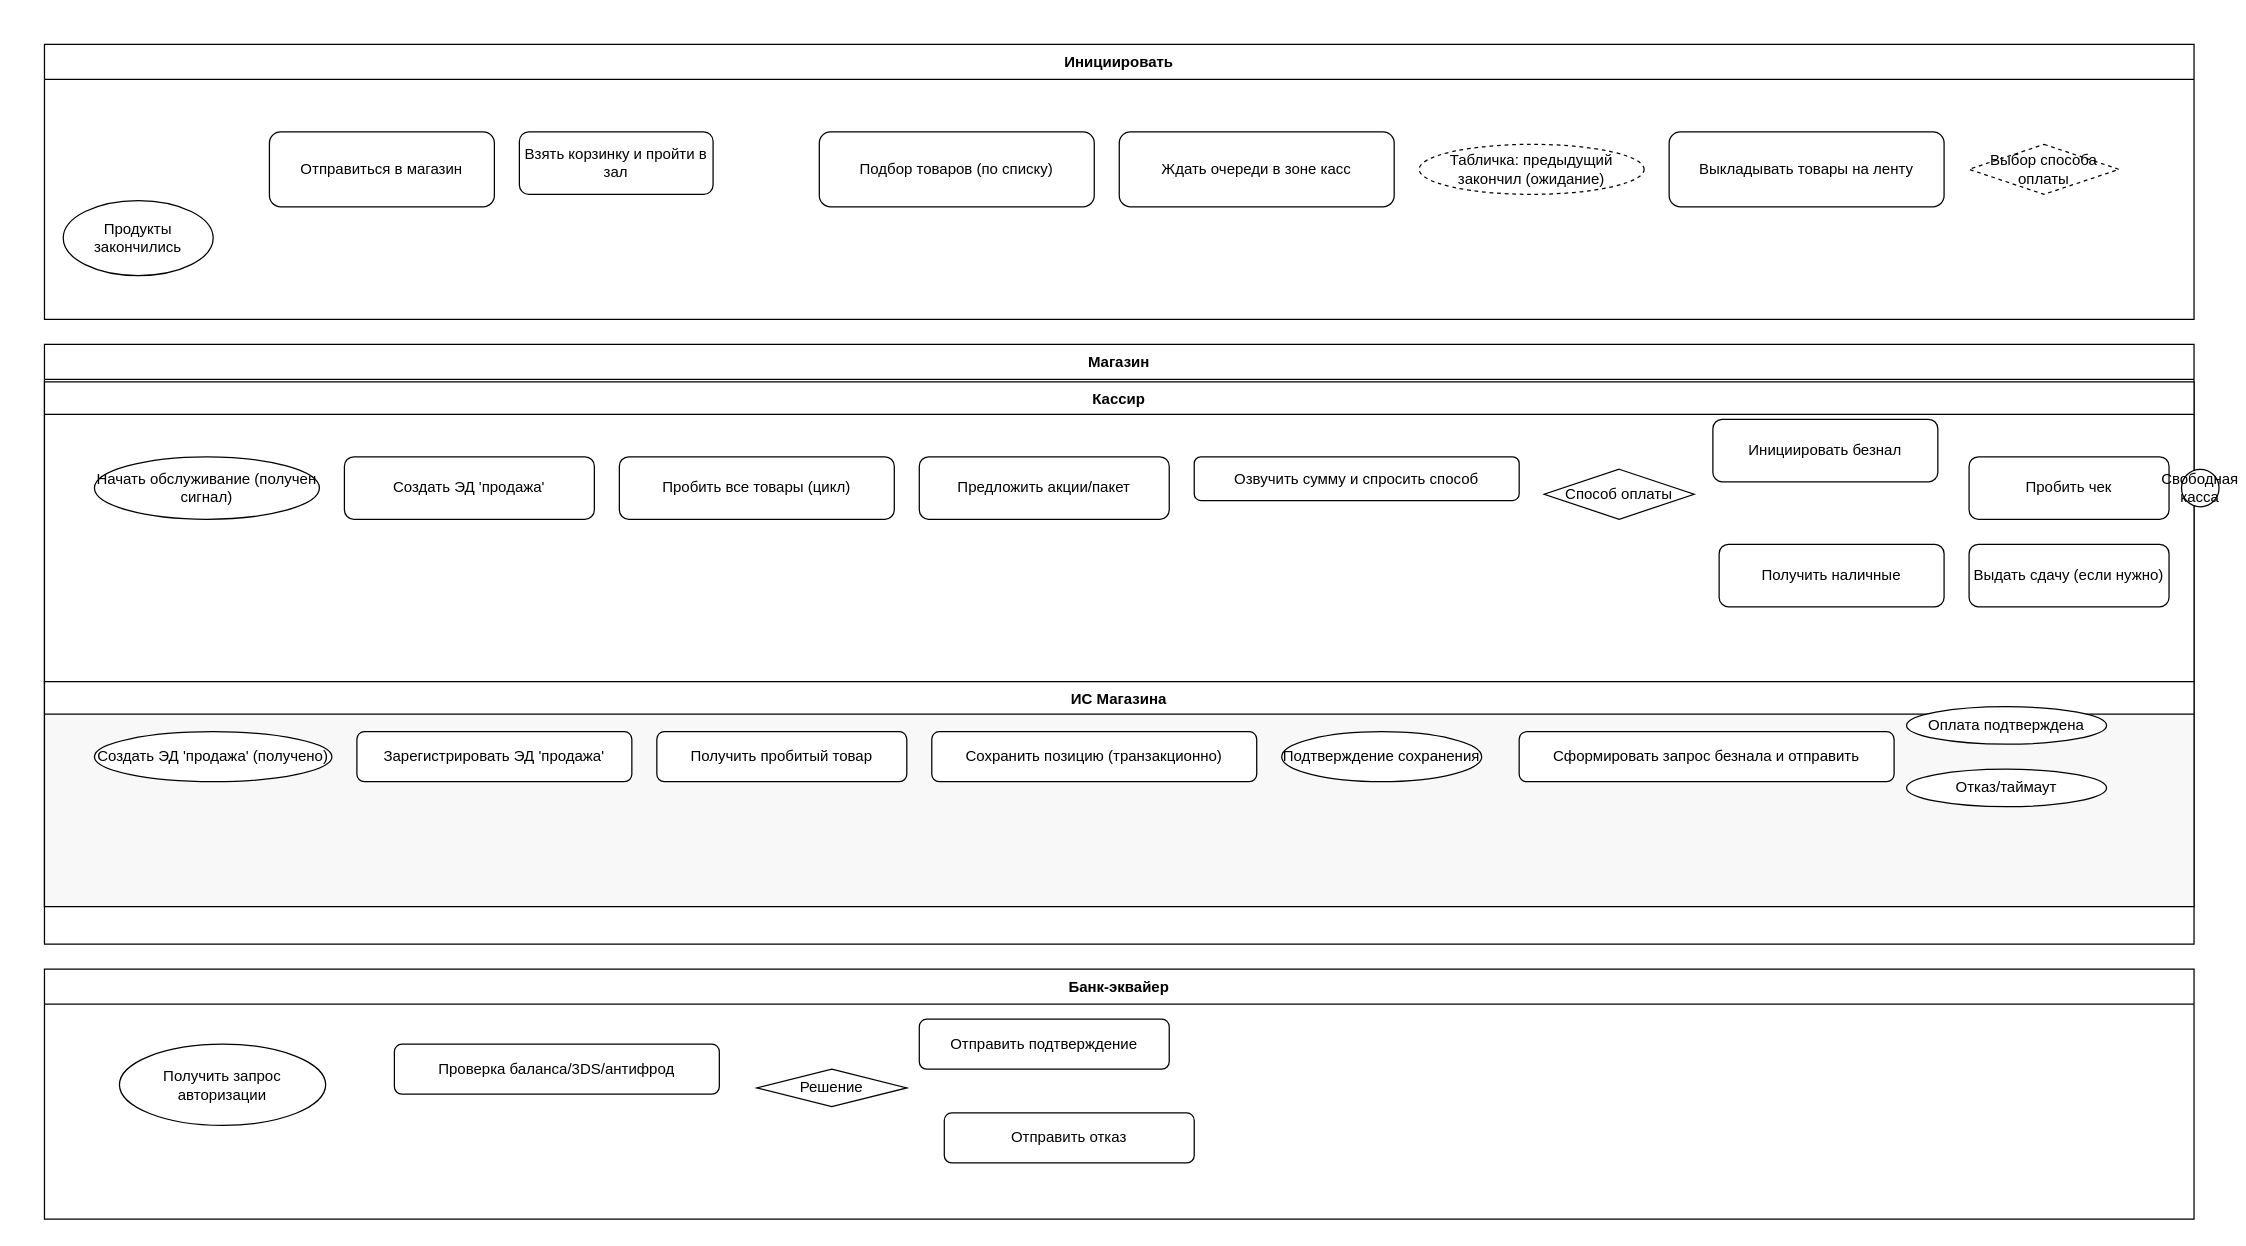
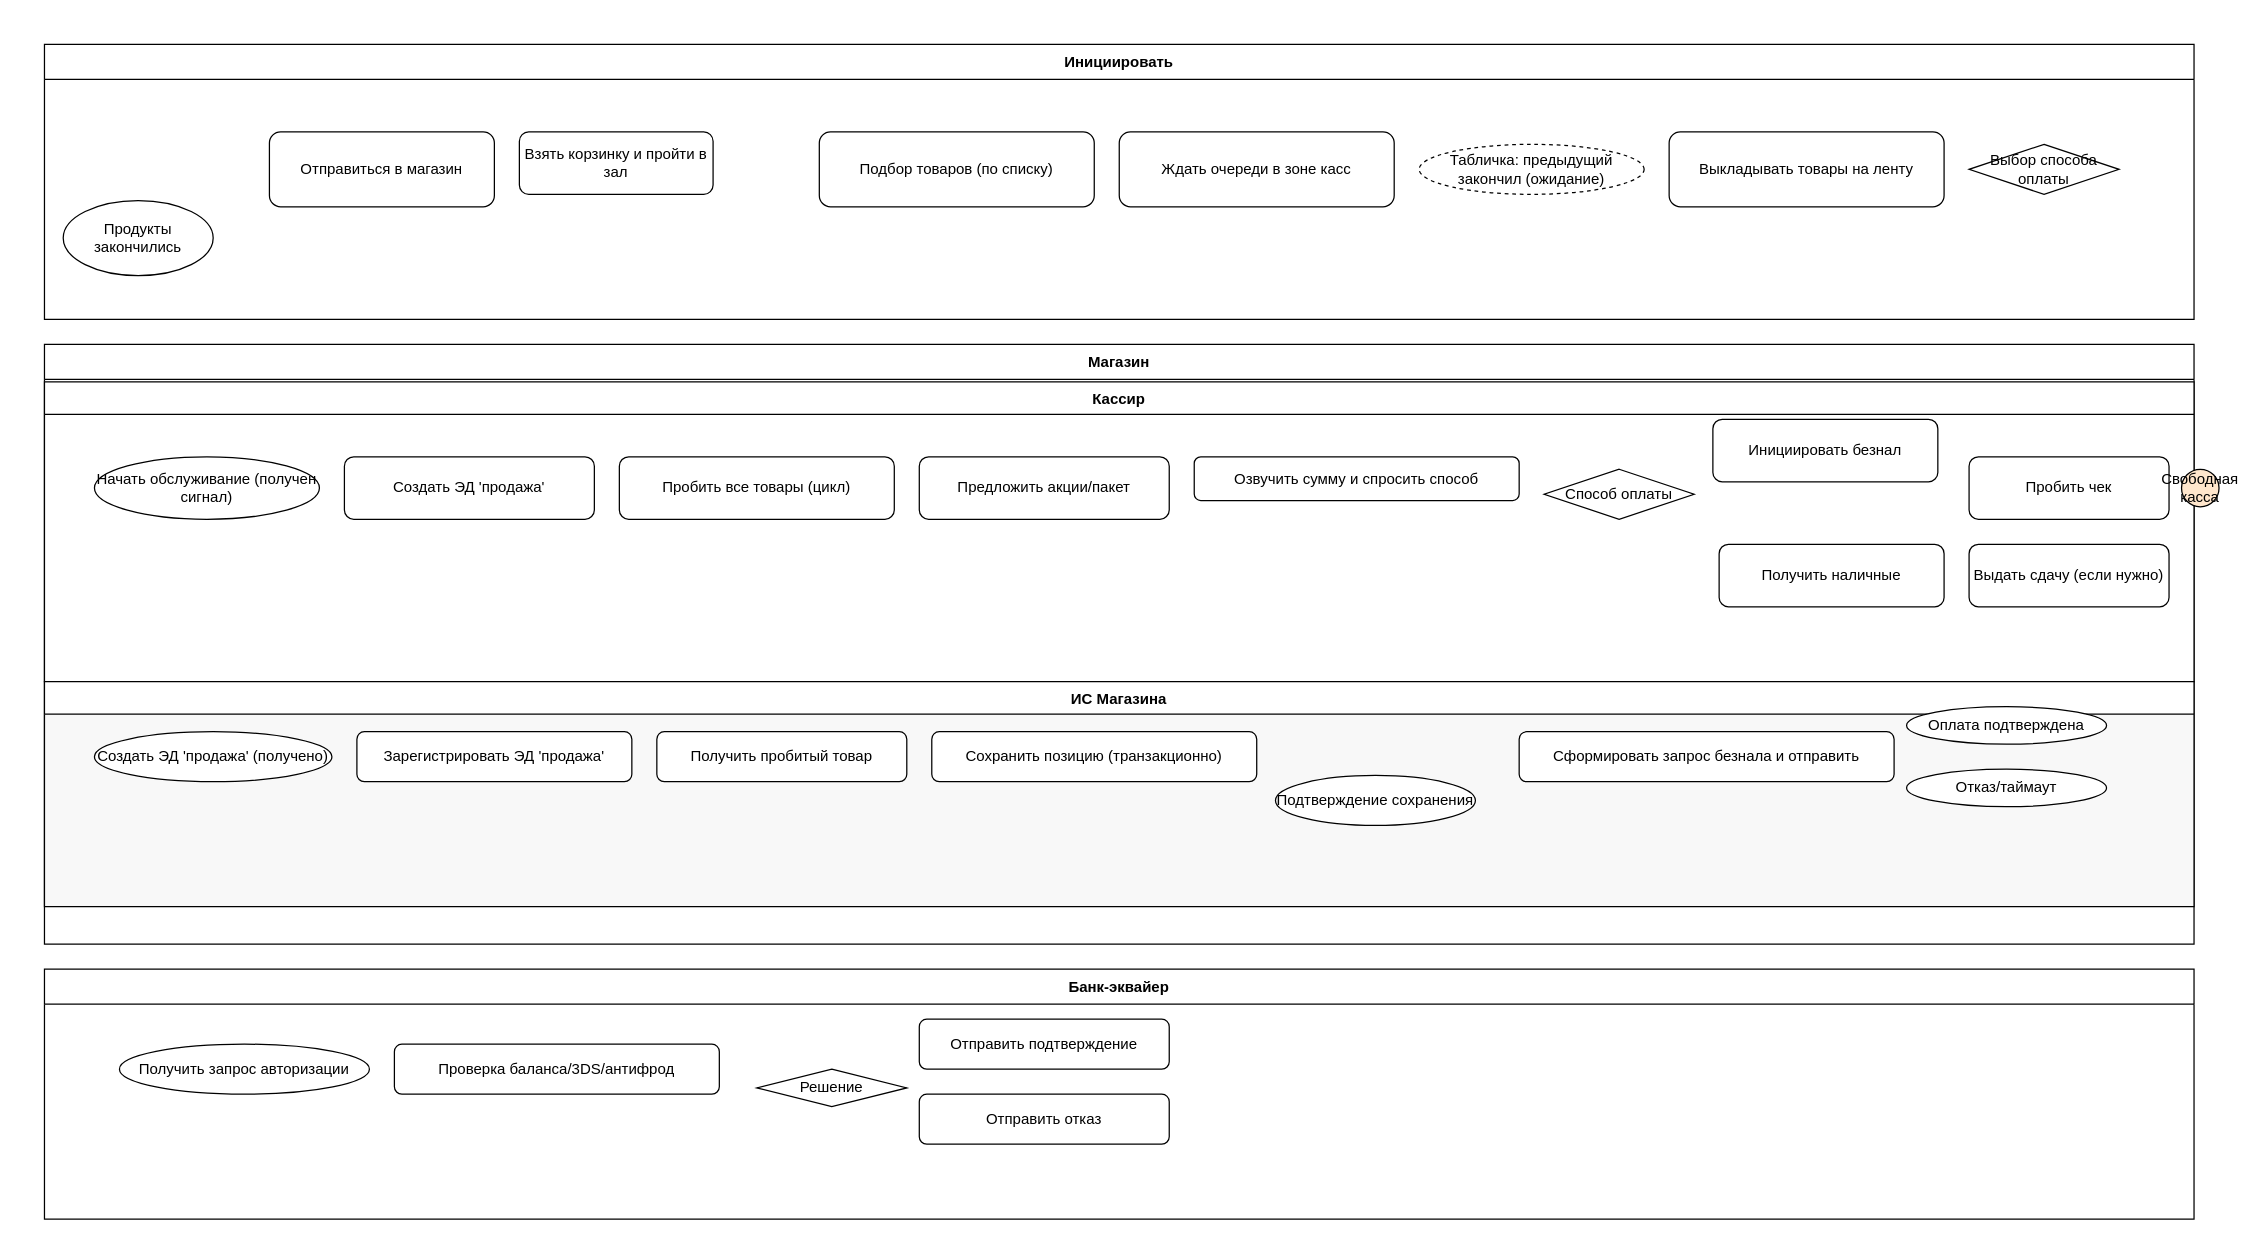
(2044, 169) -> (2044, 169)
(2201, 488) -> (2201, 488)
(1382, 757) -> (1376, 801)
(223, 1085) -> (244, 1069)
(1069, 1138) -> (1044, 1119)
